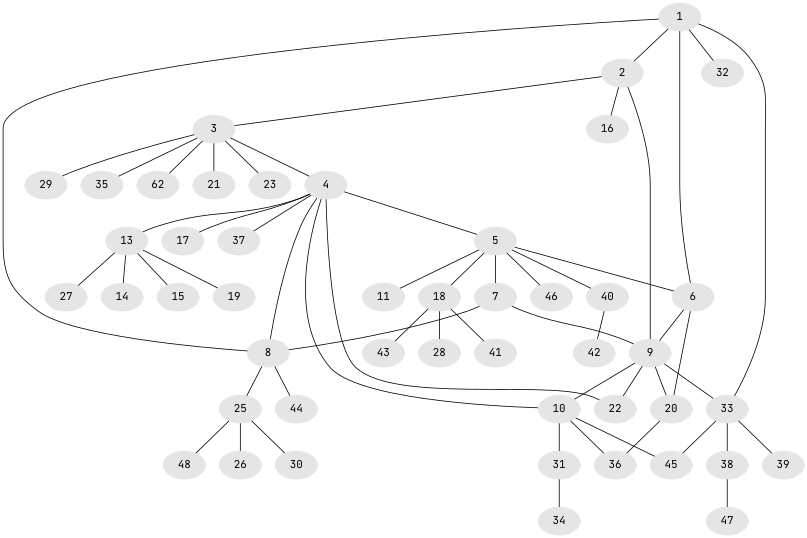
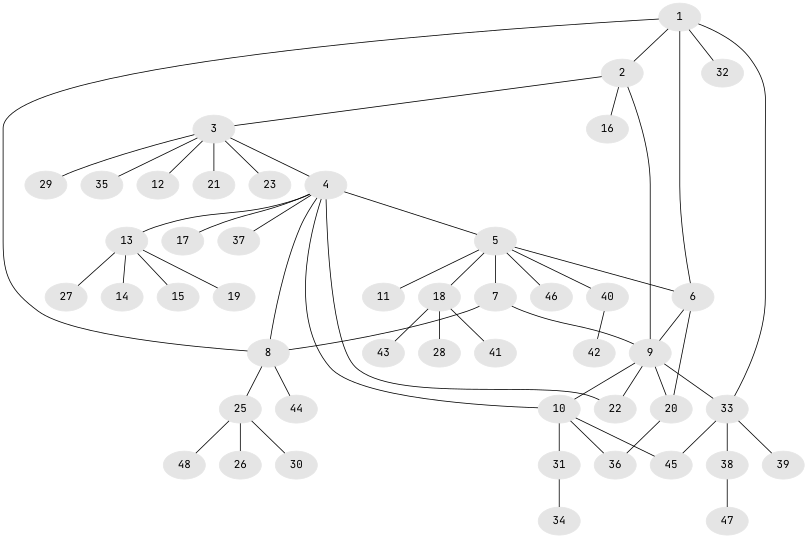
(158, 185) -> (158, 185)
